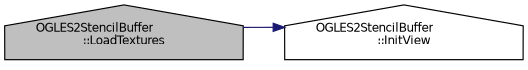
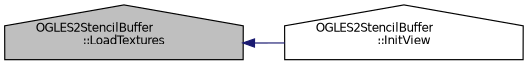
(258, 27) -> (270, 43)
